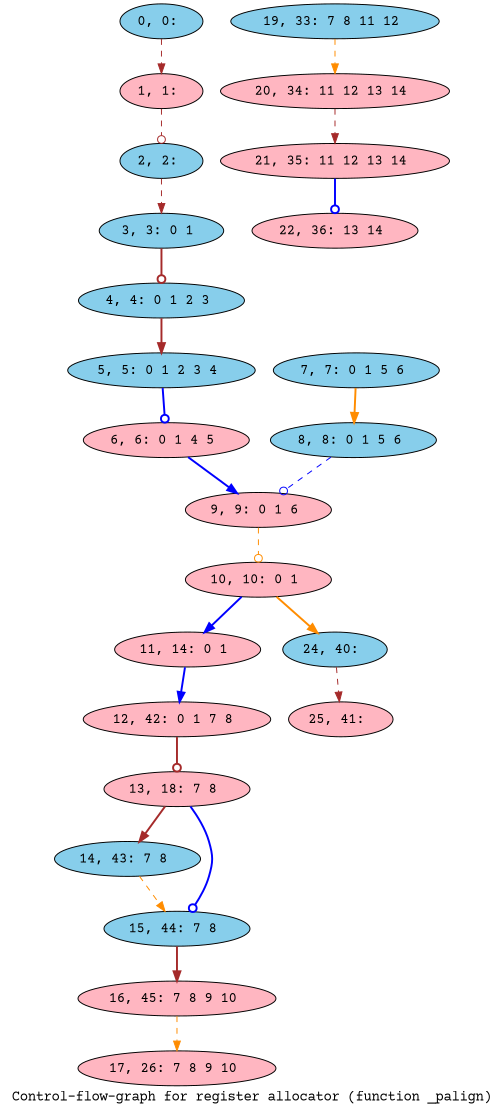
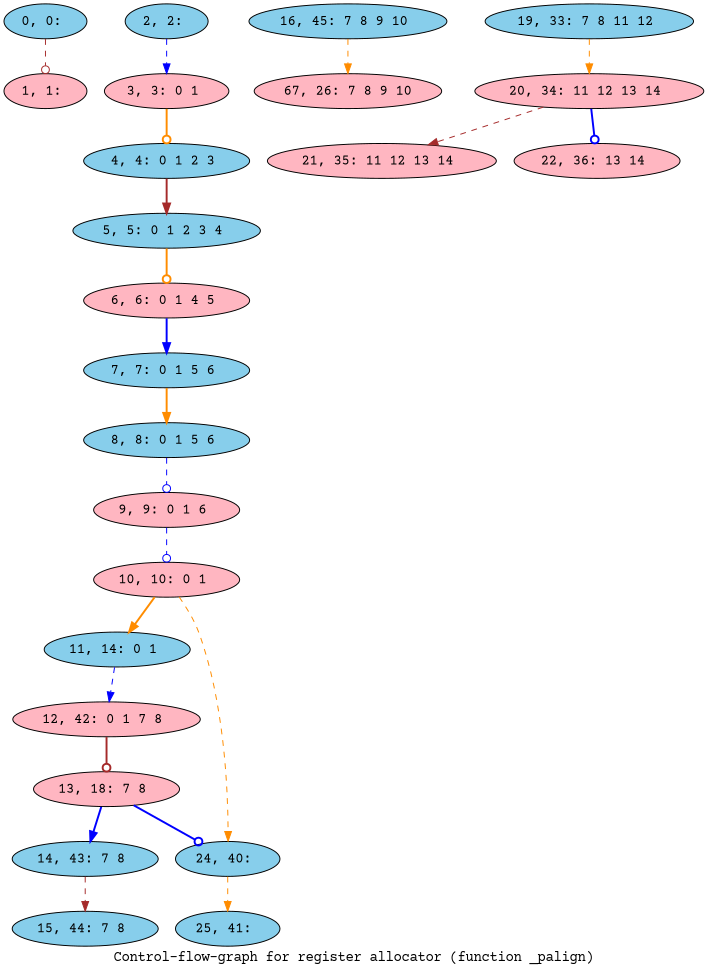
(161, 51) -> (45, 52)
(161, 122) -> none
(161, 191) -> (167, 51)
(335, 192) -> (593, 122)
(161, 231) -> (167, 91)
(161, 262) -> (167, 122)
(164, 401) -> (167, 262)
(209, 472) -> (167, 331)
(258, 541) -> (167, 541)
(227, 611) -> (145, 611)
(293, 612) -> (218, 711)
(188, 650) -> (117, 650)
(183, 680) -> (113, 680)
(337, 680) -> (228, 889)
(341, 719) -> (228, 929)
(155, 820) -> (97, 819)
(212, 855) -> (164, 822)
(149, 890) -> (85, 889)
(177, 959) -> none
(177, 999) -> (348, 21)
(177, 1068) -> (348, 91)
